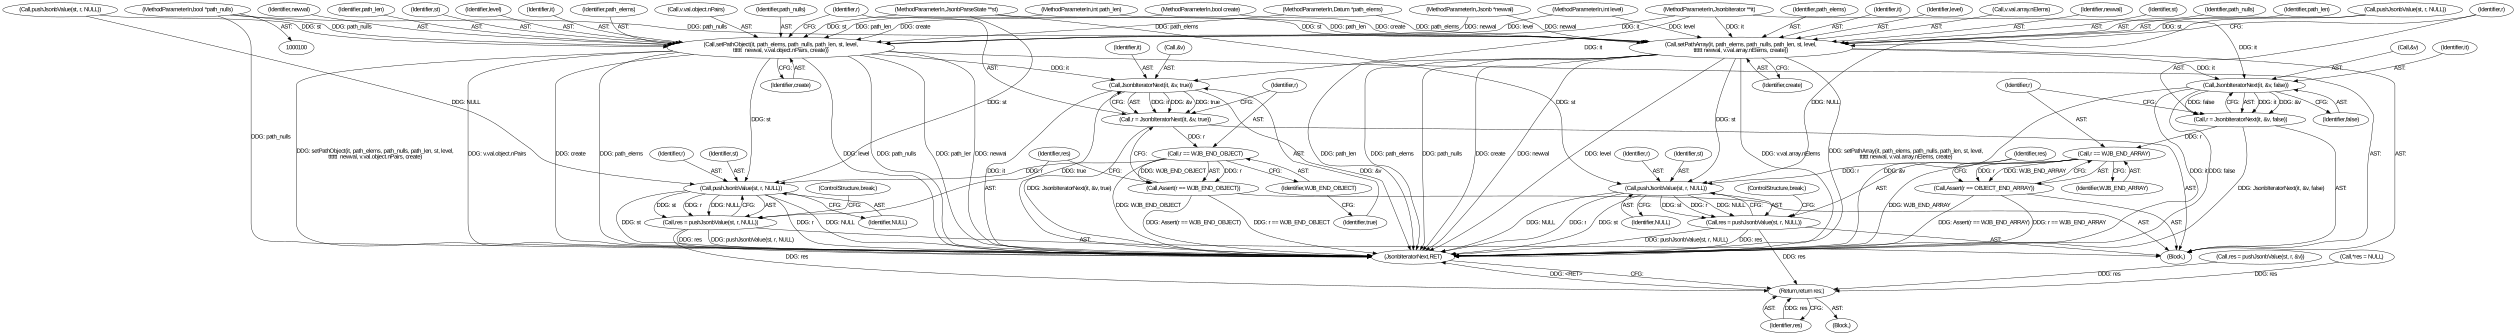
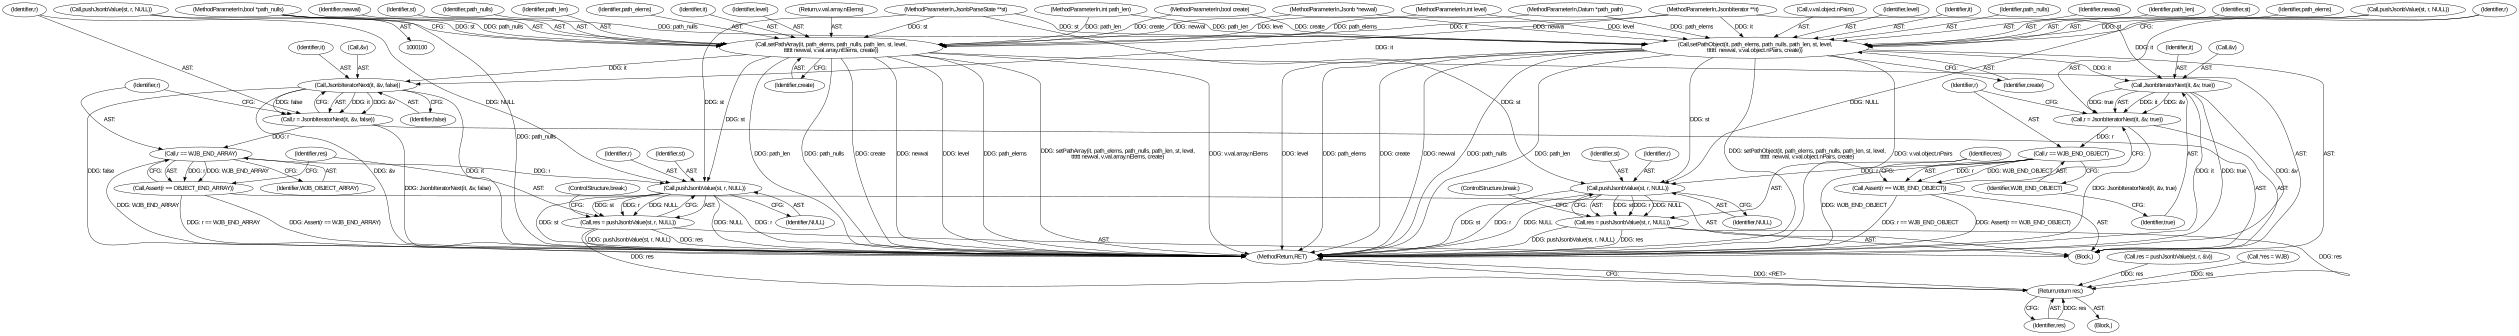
(1333, 10) -> (1575, 10)
(2021, 10) -> (831, 10)
(1113, 107) -> none
(2112, 188) -> (318, 188)
(1413, 257) -> (1282, 257)
(2362, 257) -> (2268, 257)
